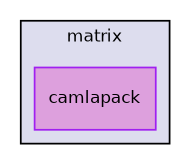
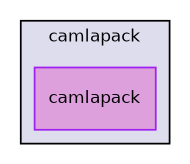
(95, 37) -> (95, 37)
